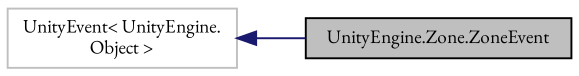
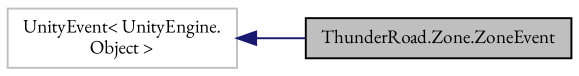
(439, 38) -> (439, 38)
